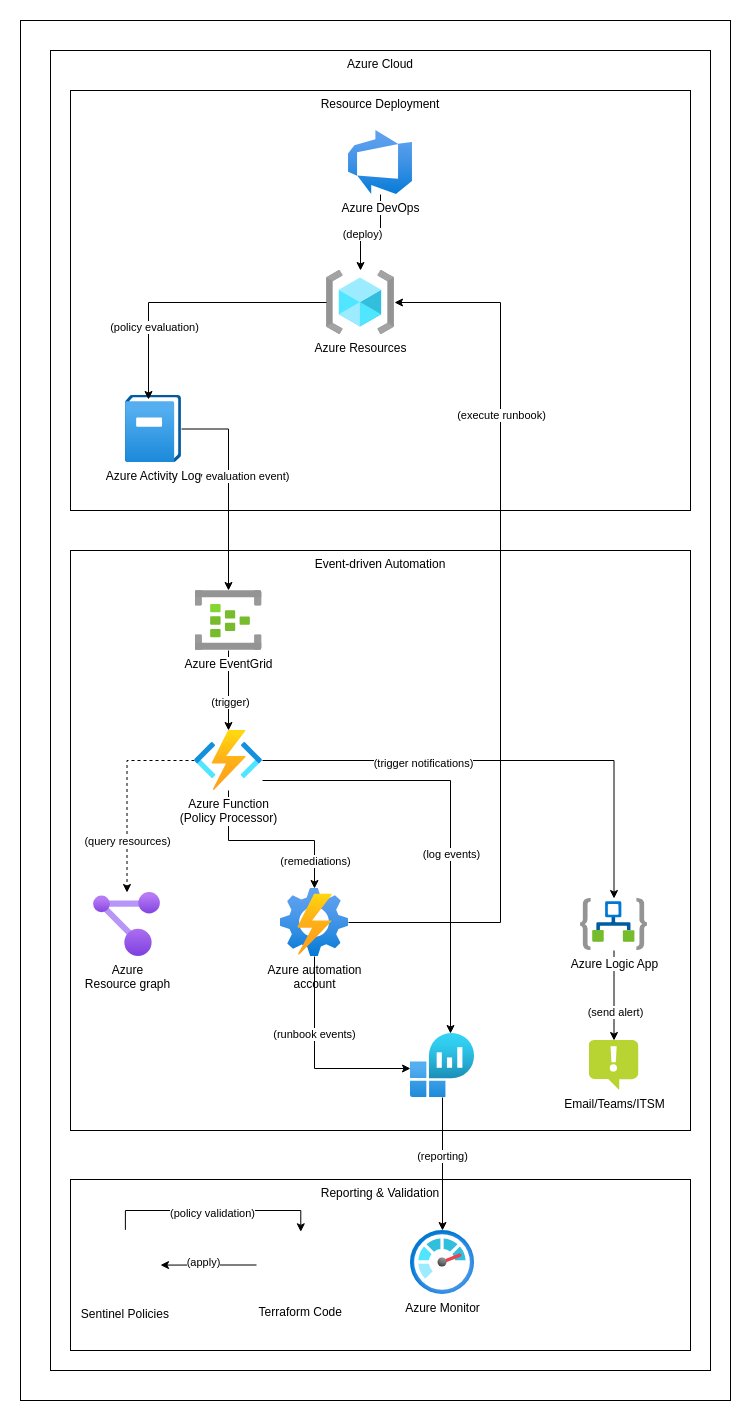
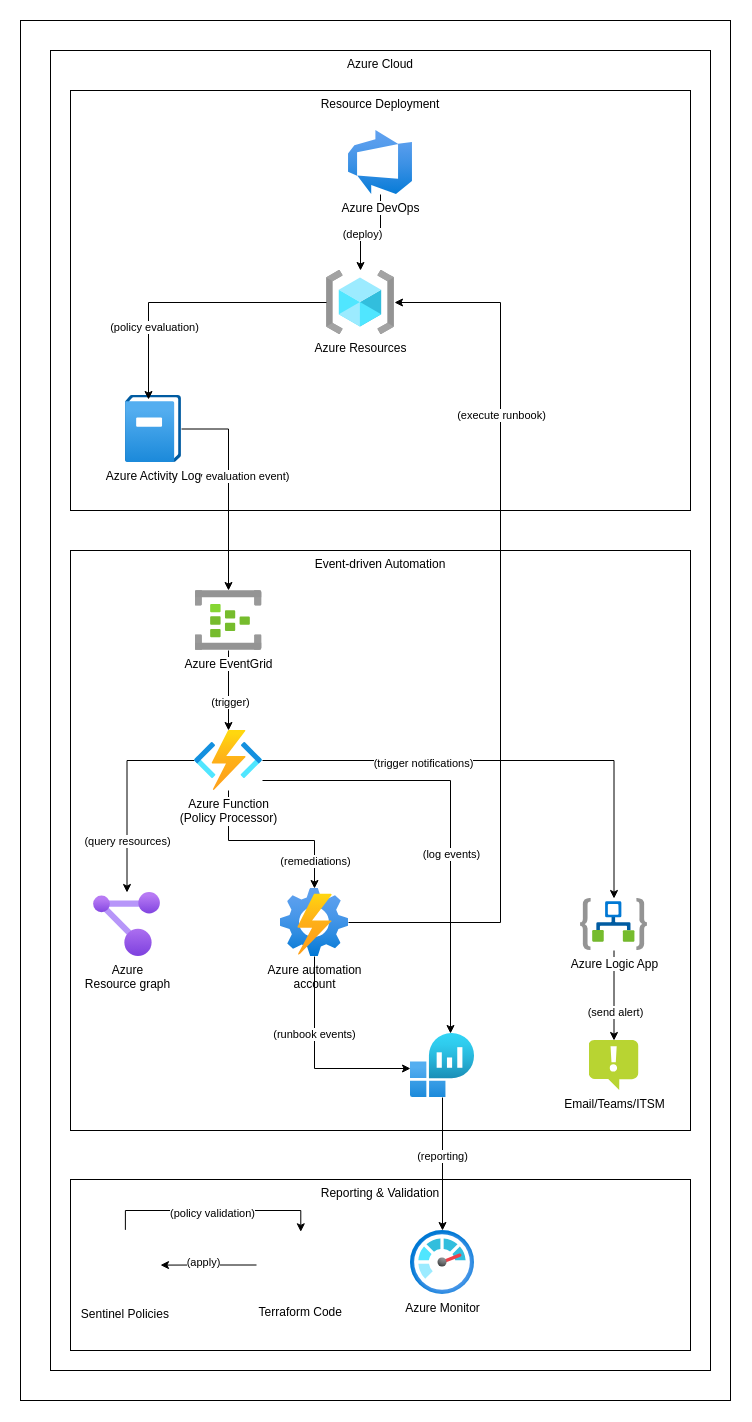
(127, 765) -> (127, 765)
